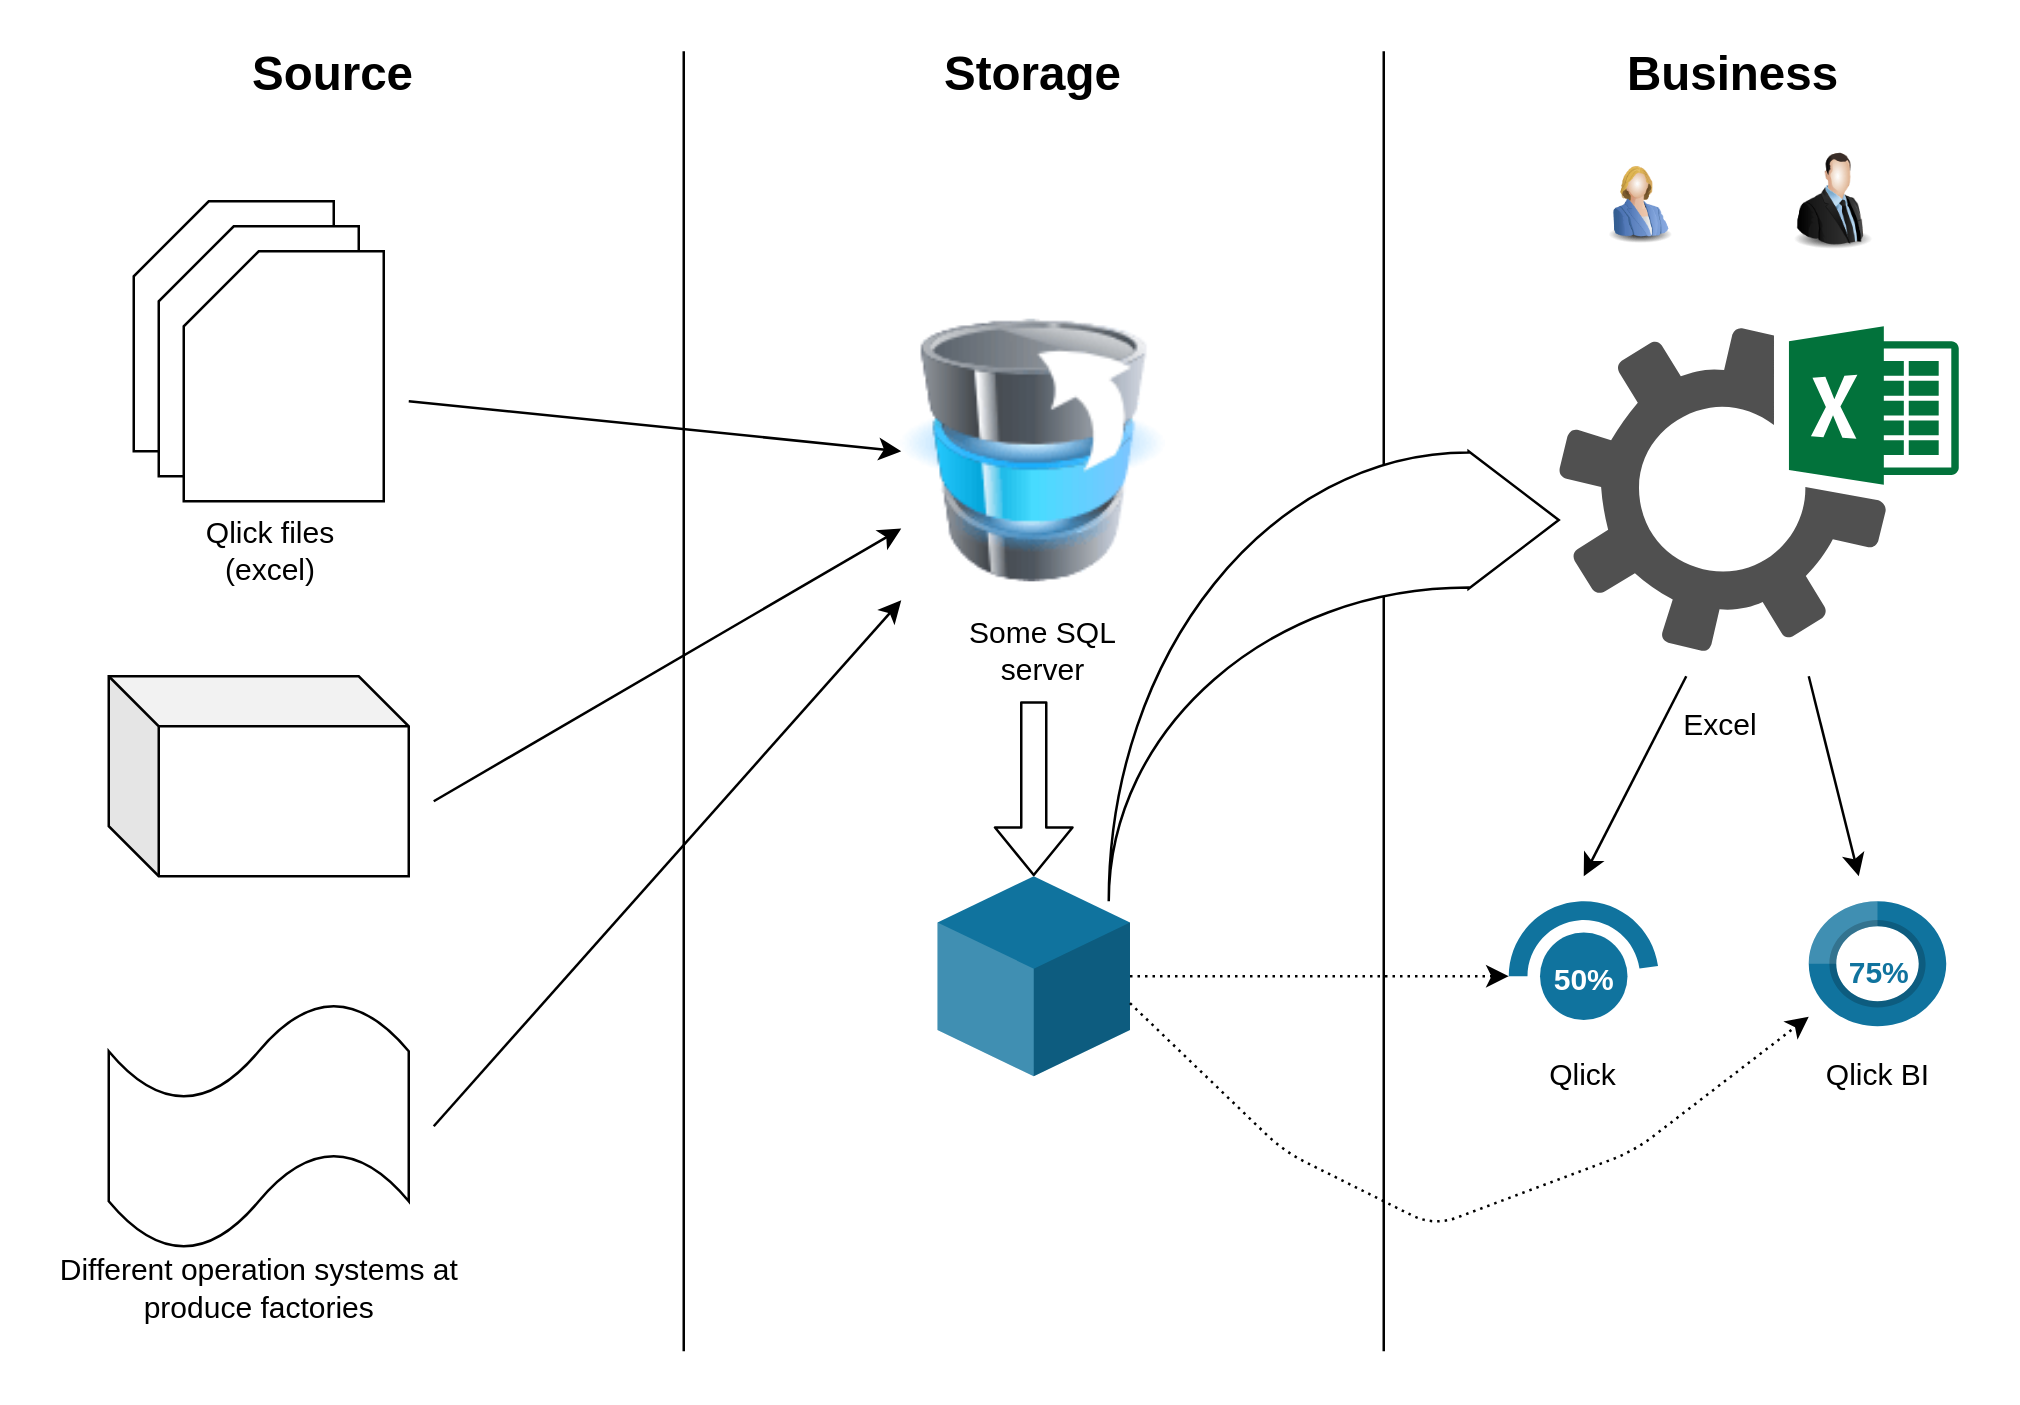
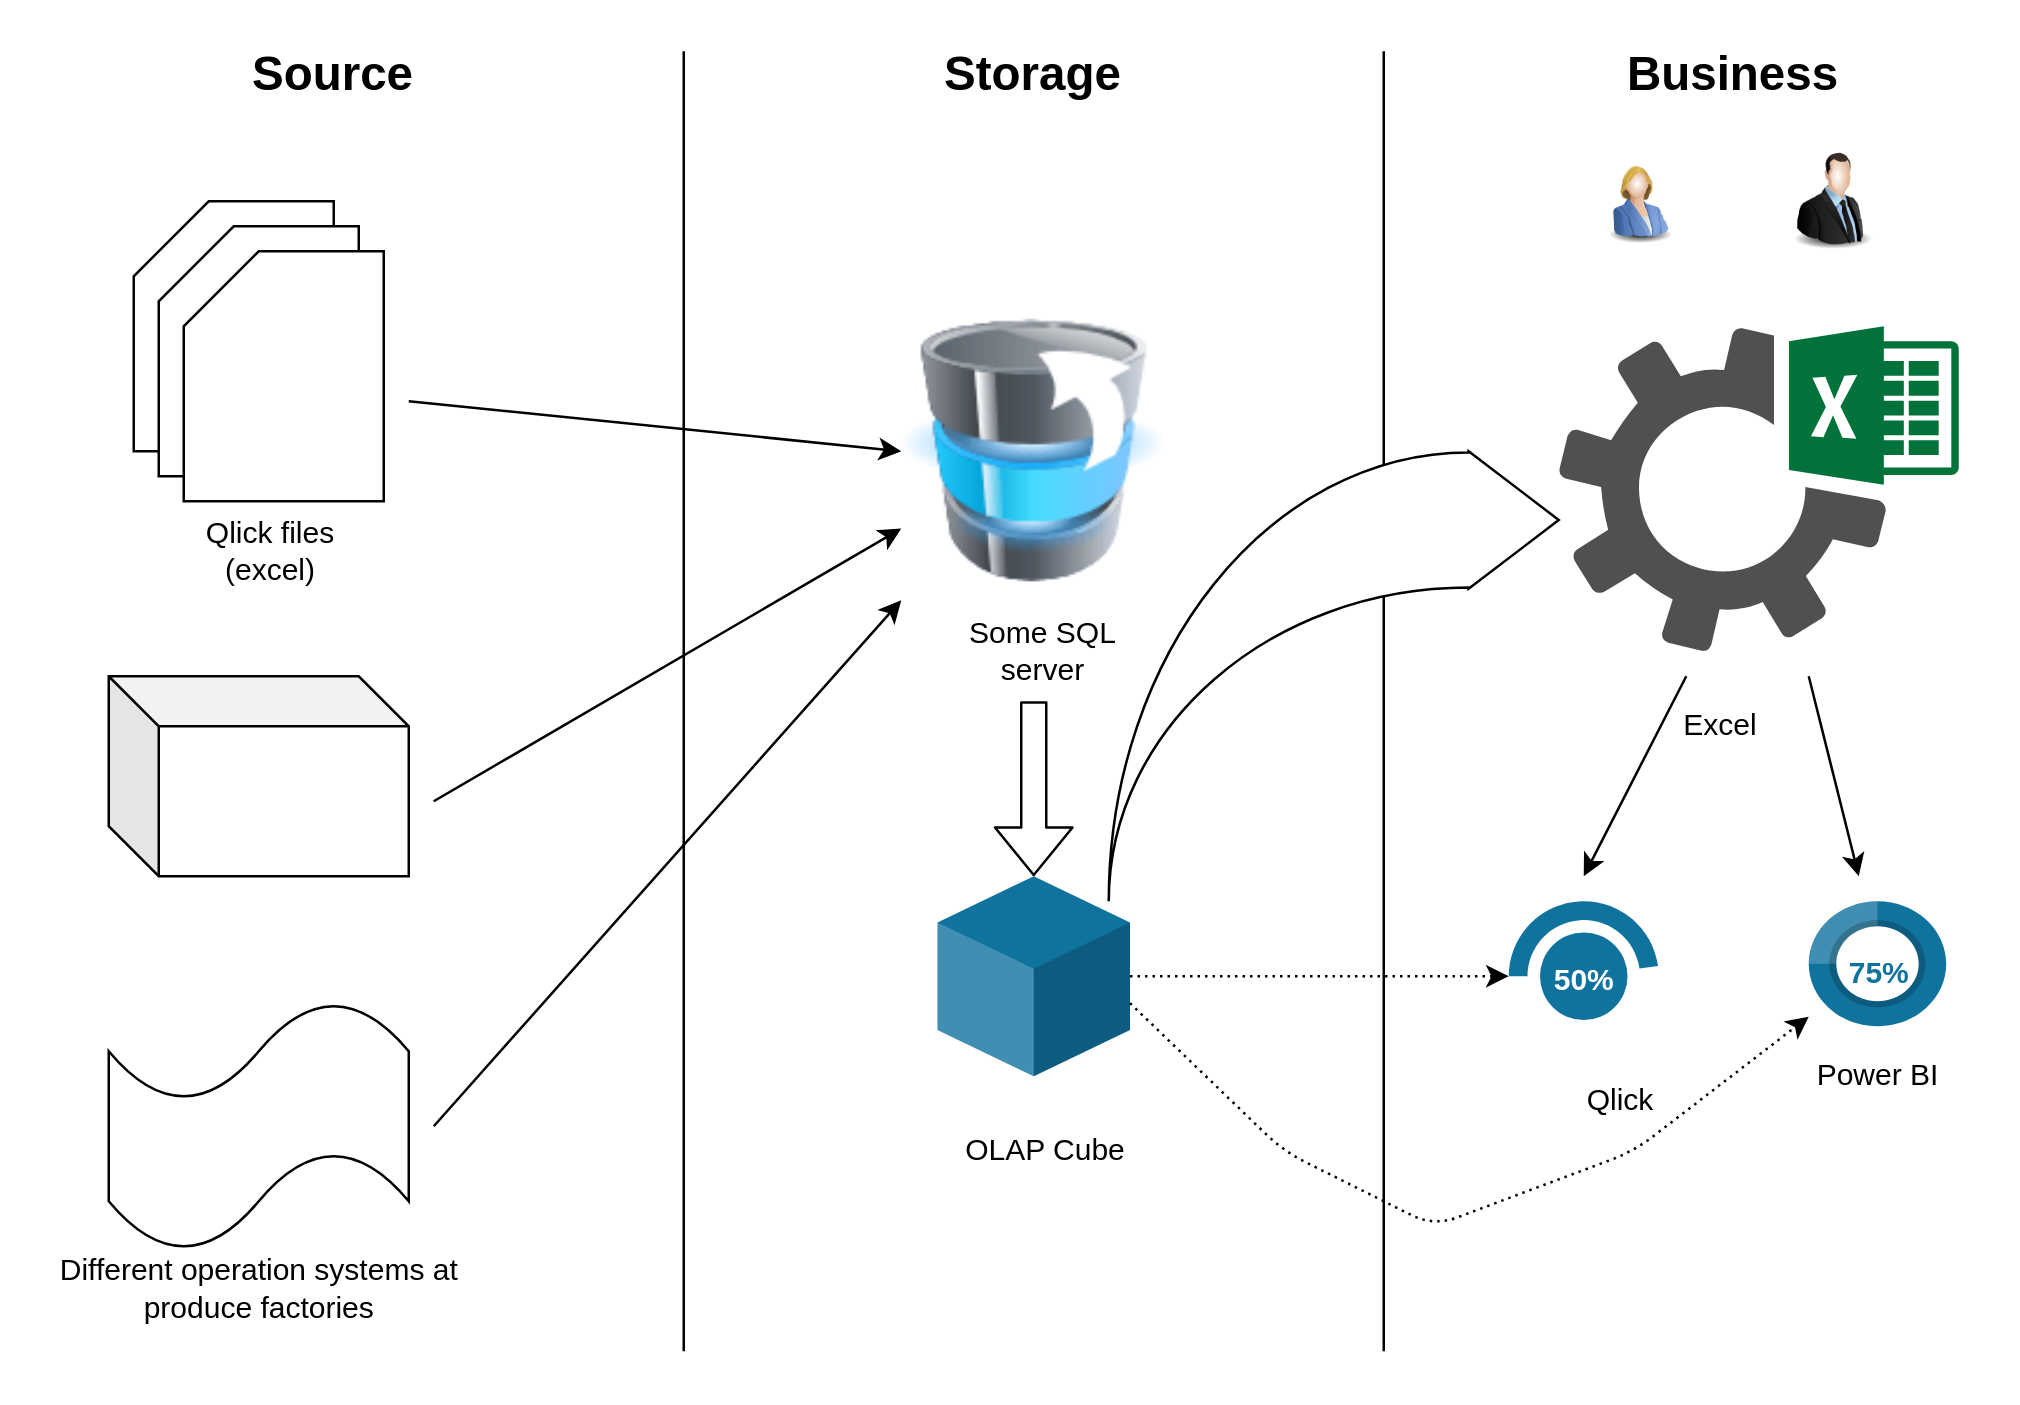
(1584, 1076) -> (1621, 1101)
(1879, 1076) -> (1879, 1076)
none -> (1046, 1151)
